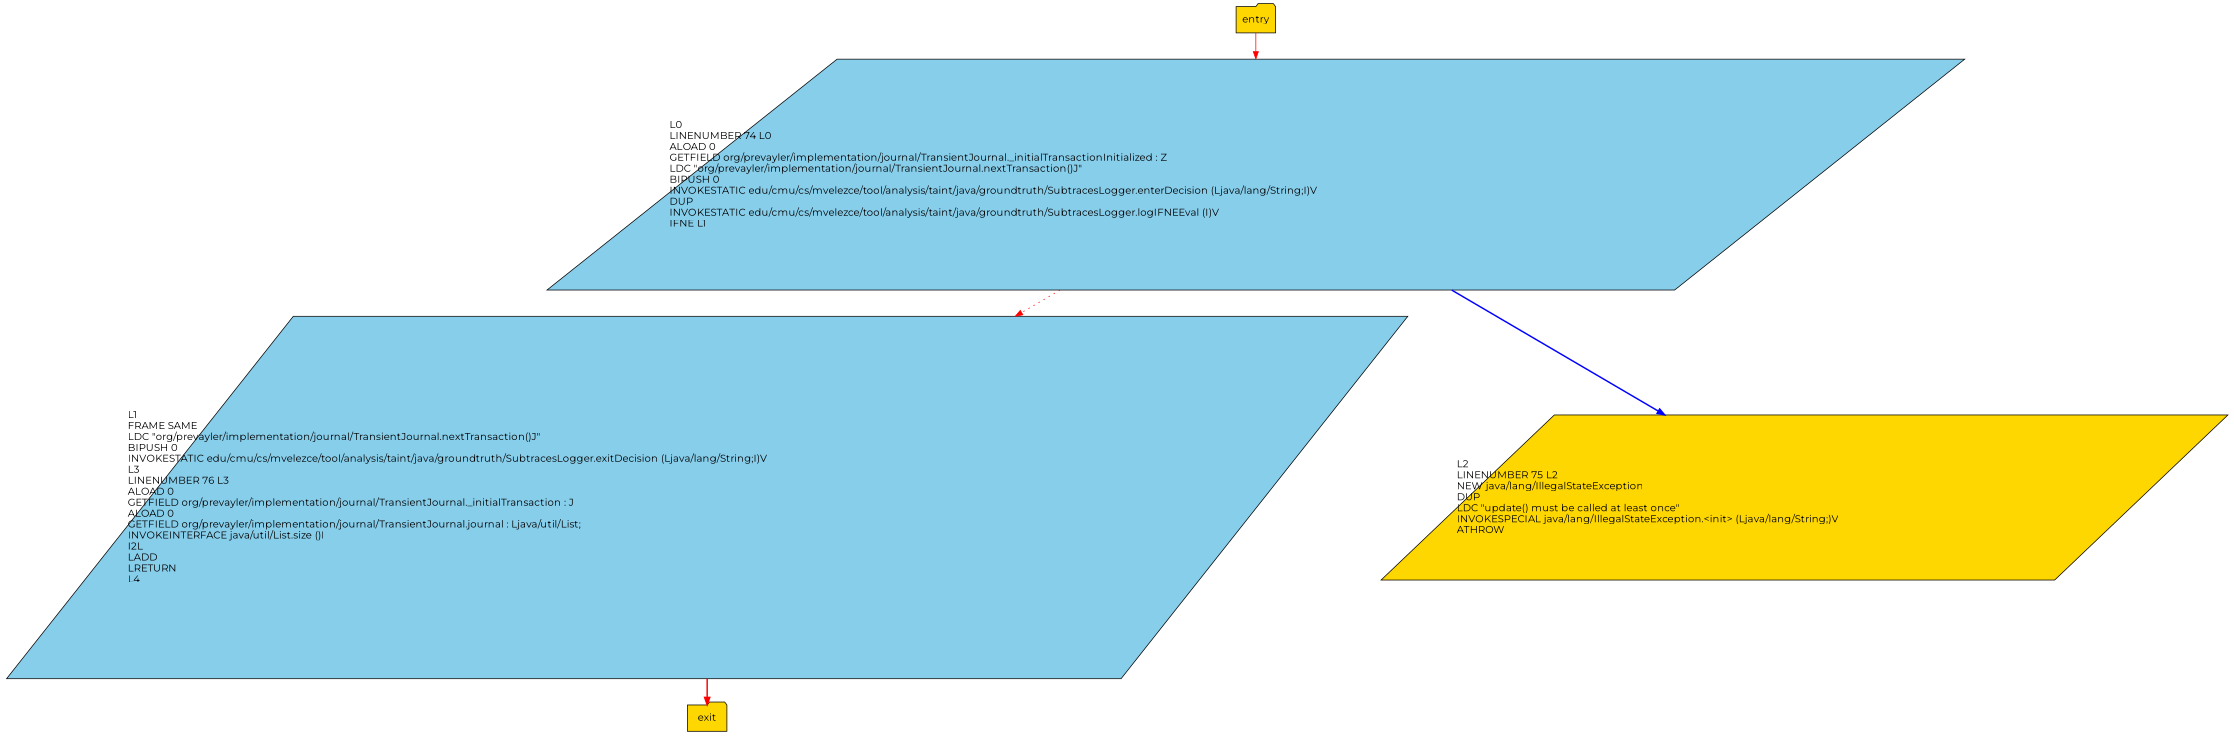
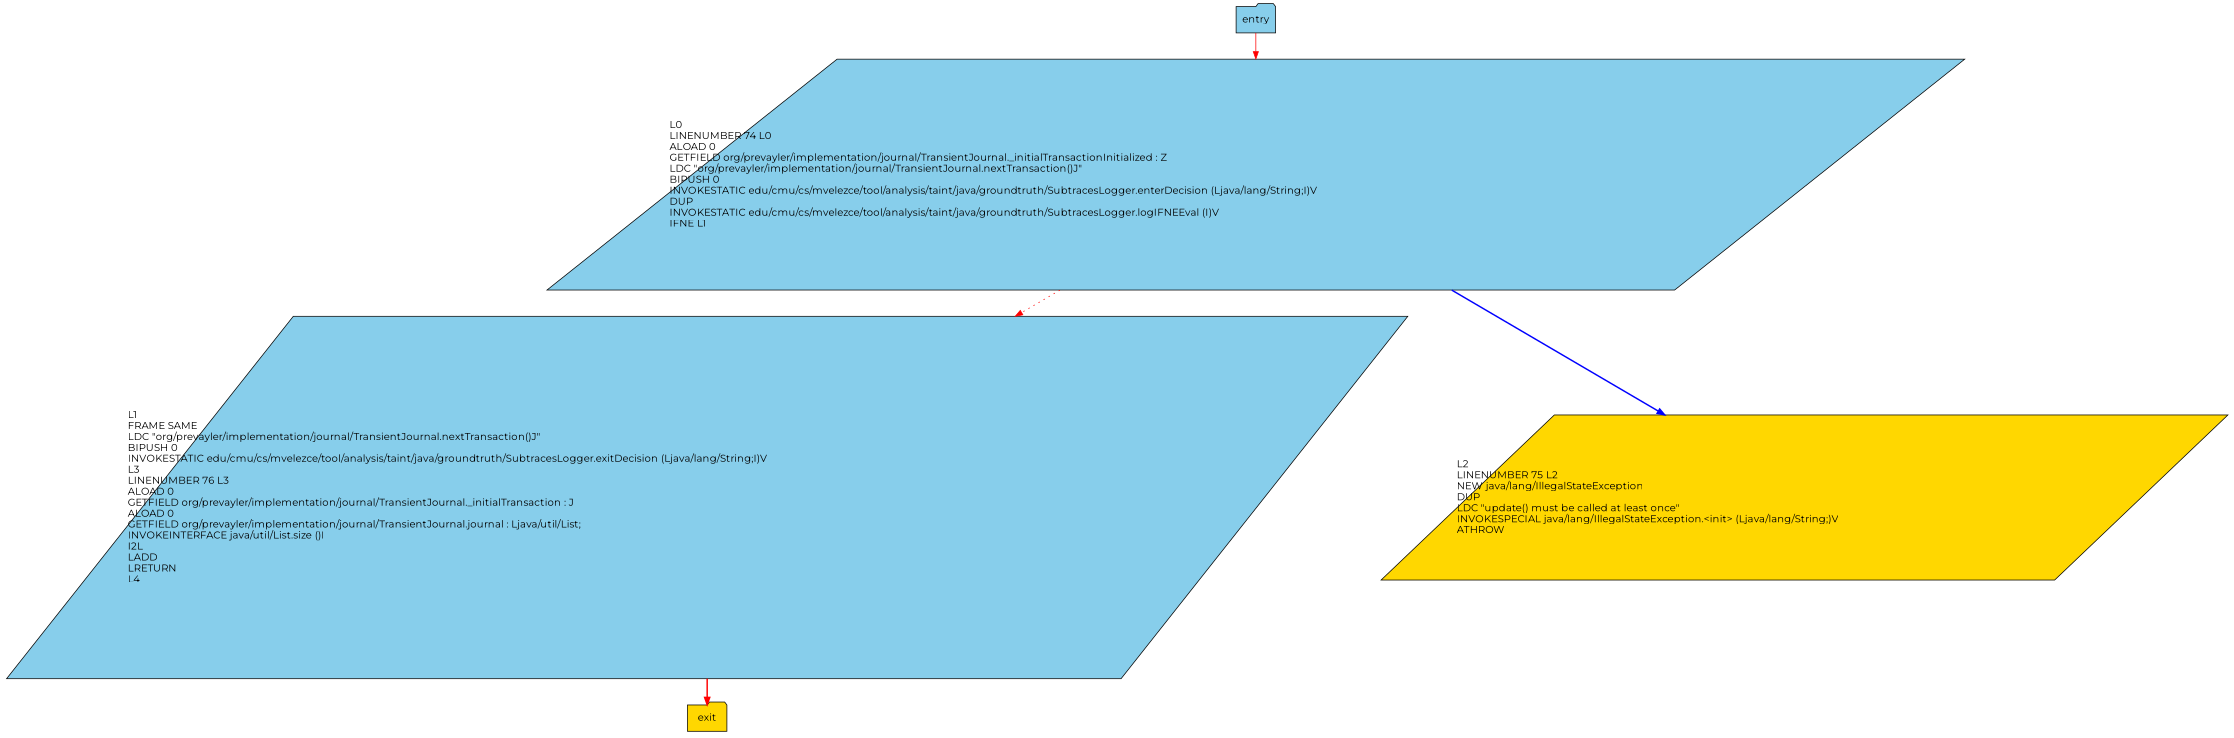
(1256, 20) -> (1256, 20)
